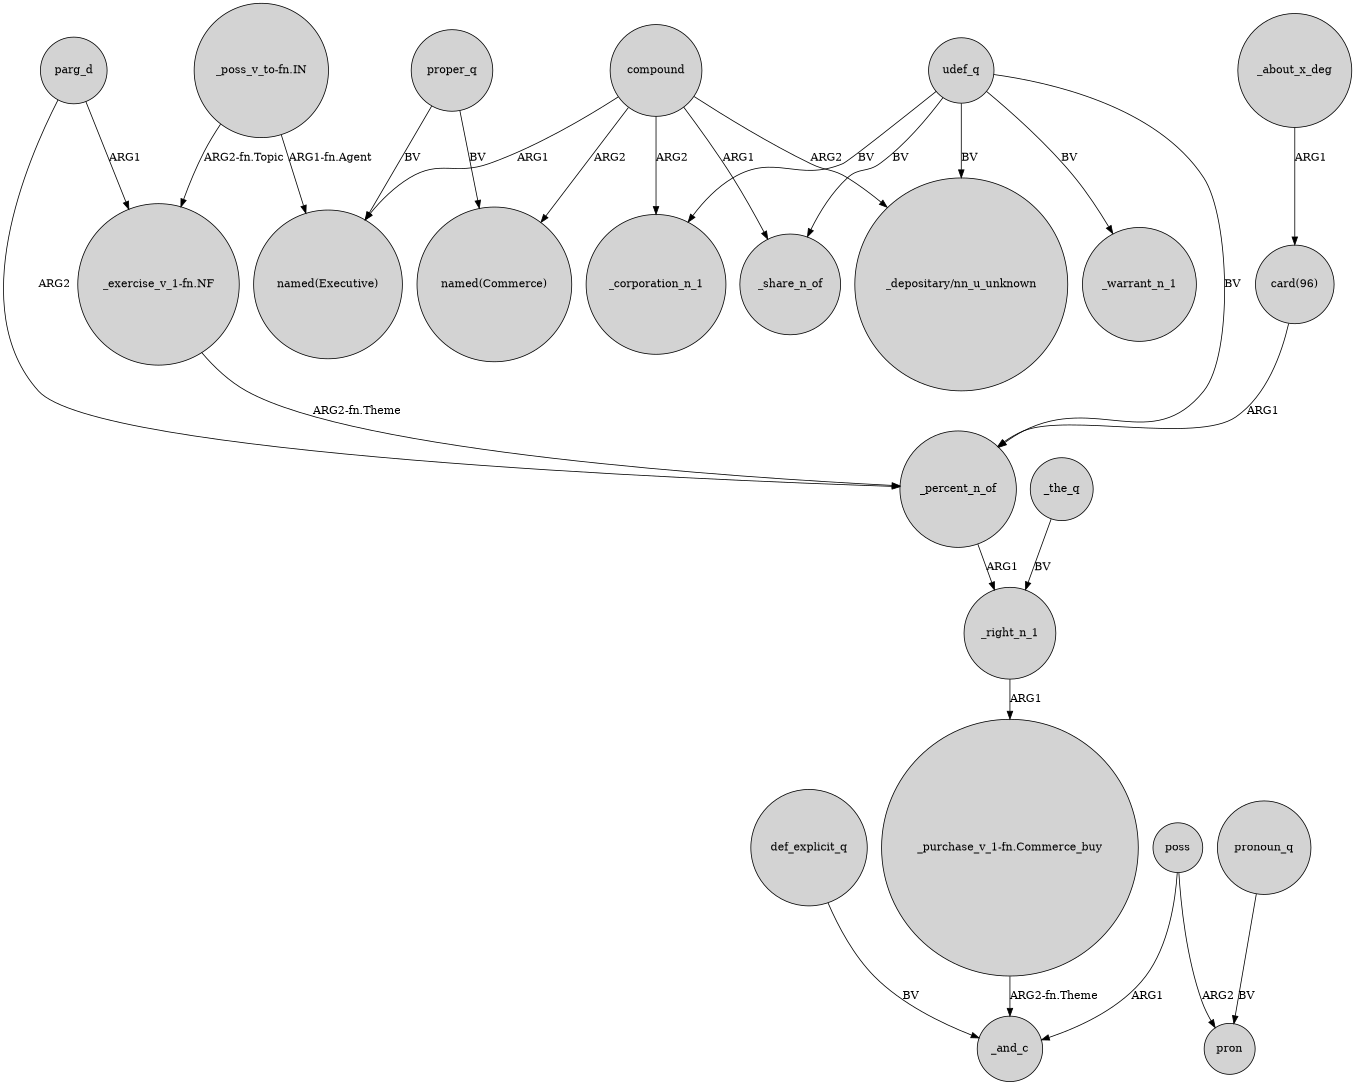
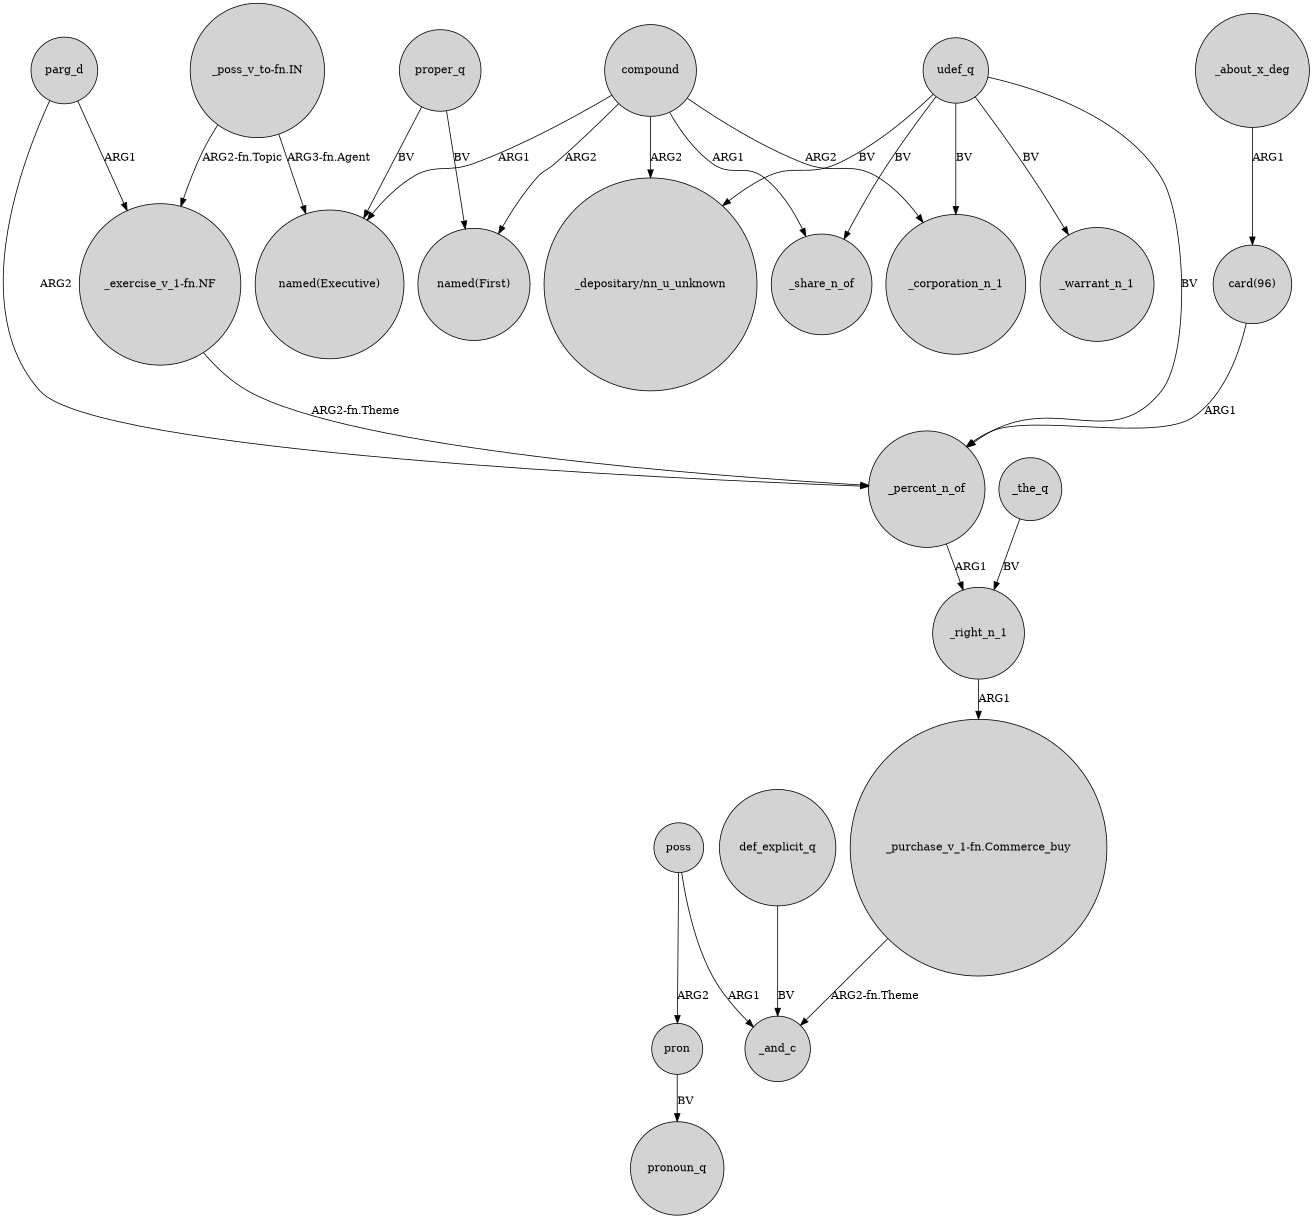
(330, 158) -> (329, 158)
(494, 284) -> (474, 284)
(1246, 955) -> (677, 1094)
